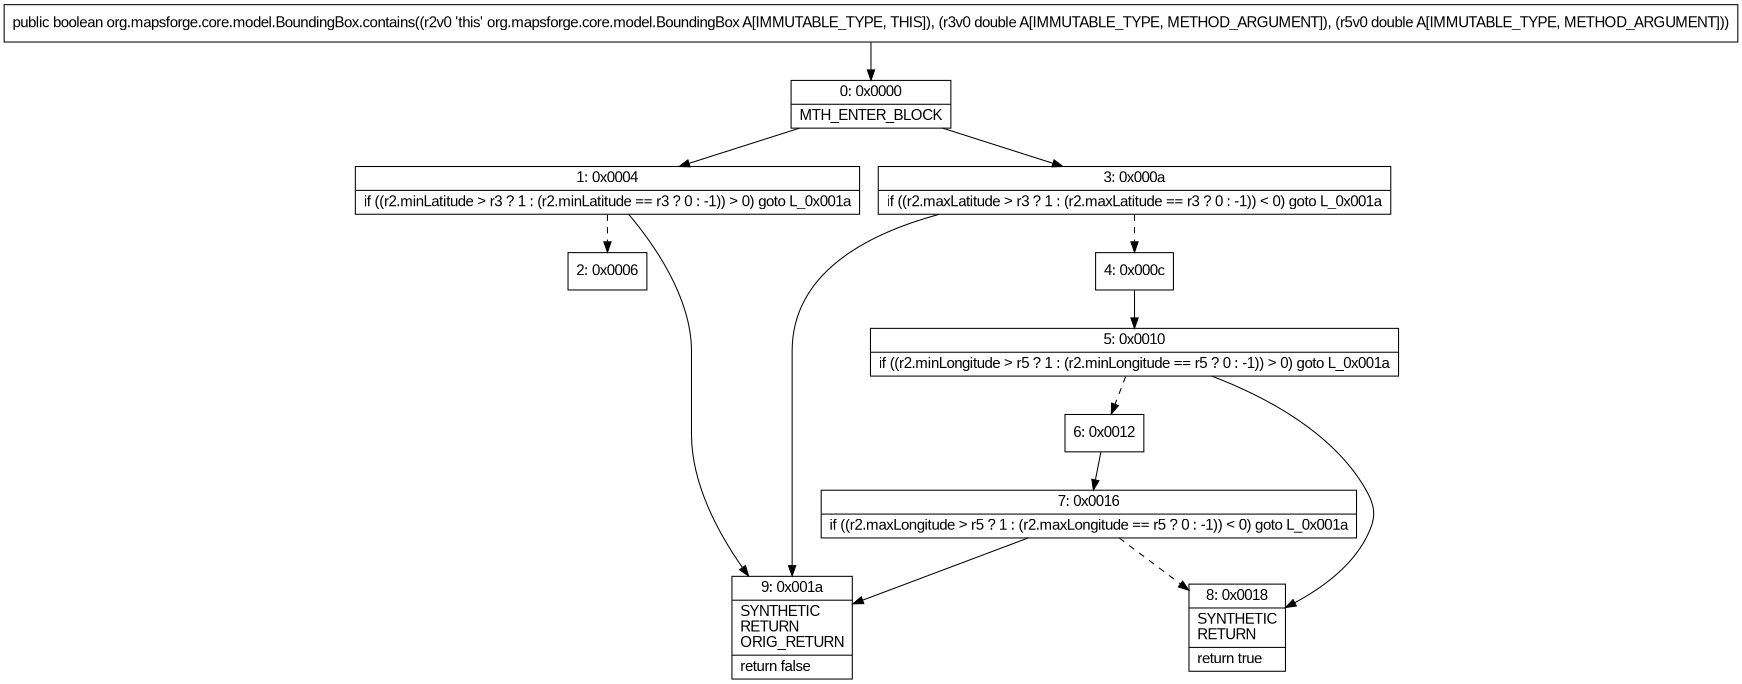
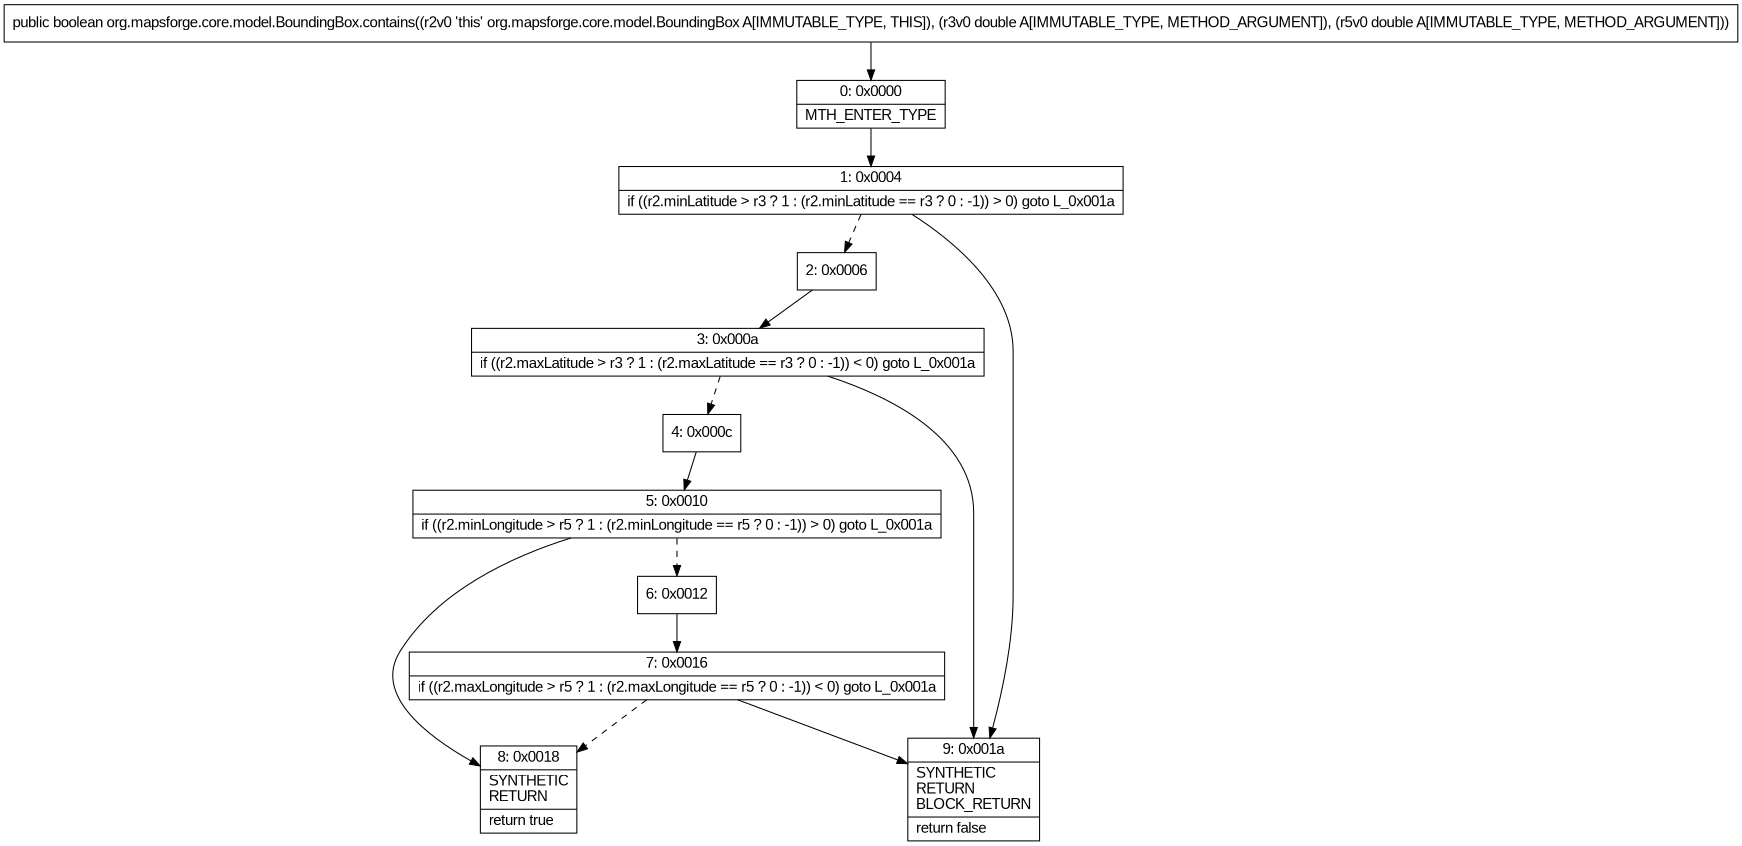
(871, 116) -> (871, 116)
(998, 146) -> (790, 306)
(792, 643) -> (974, 805)
